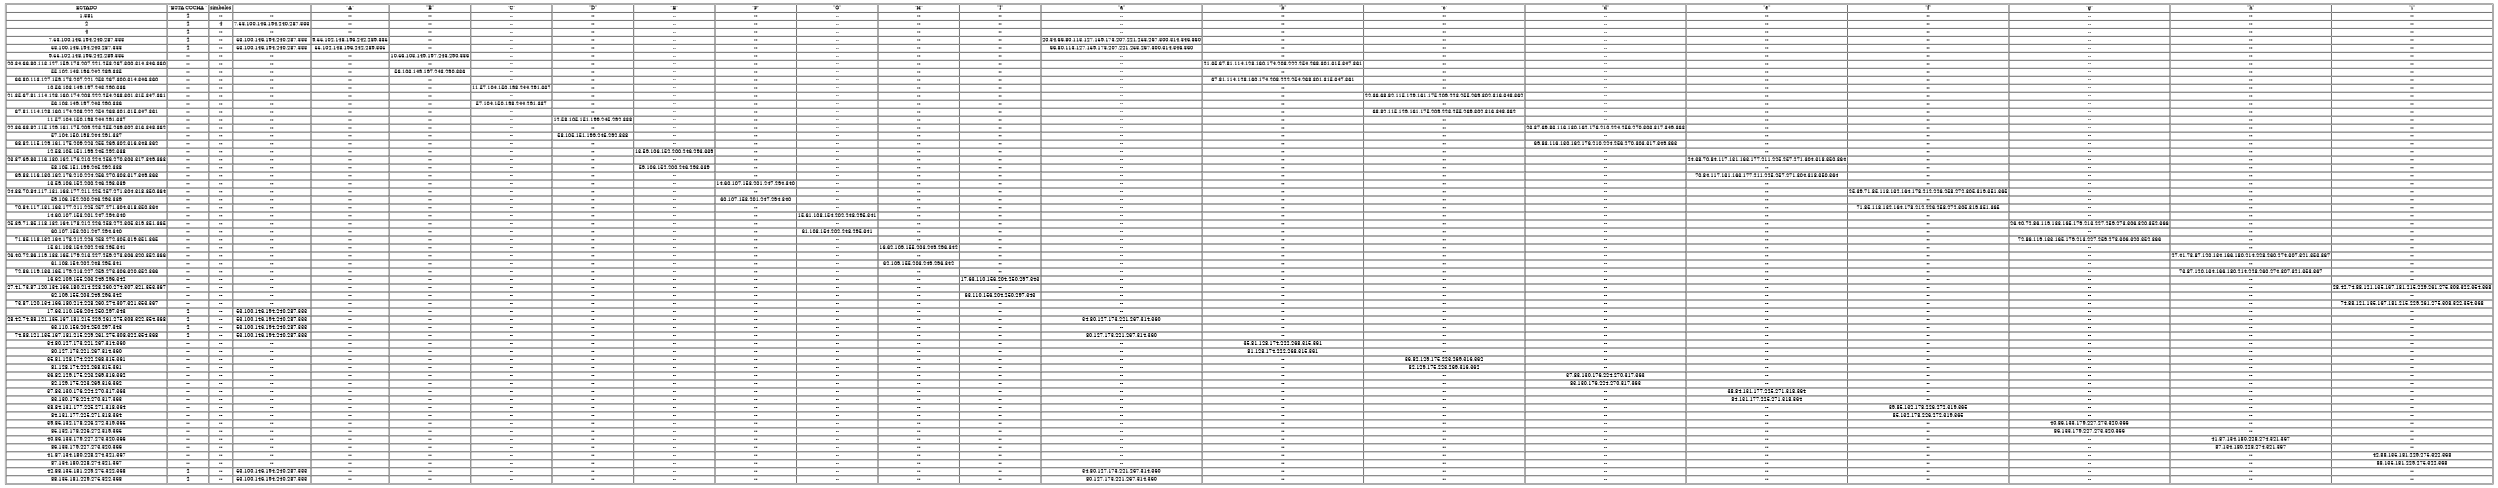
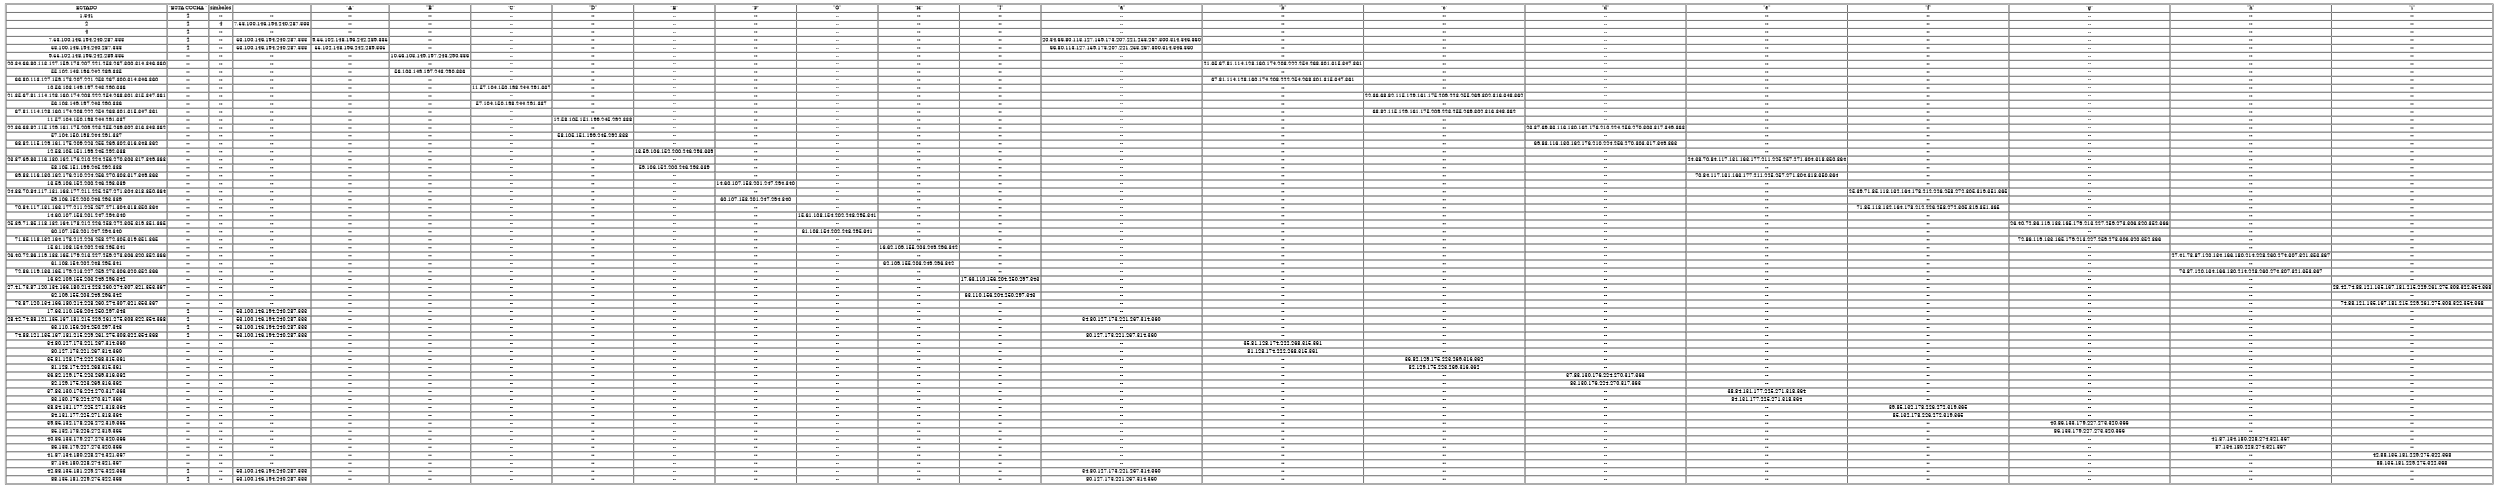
(87, 16) -> (87, 16)
